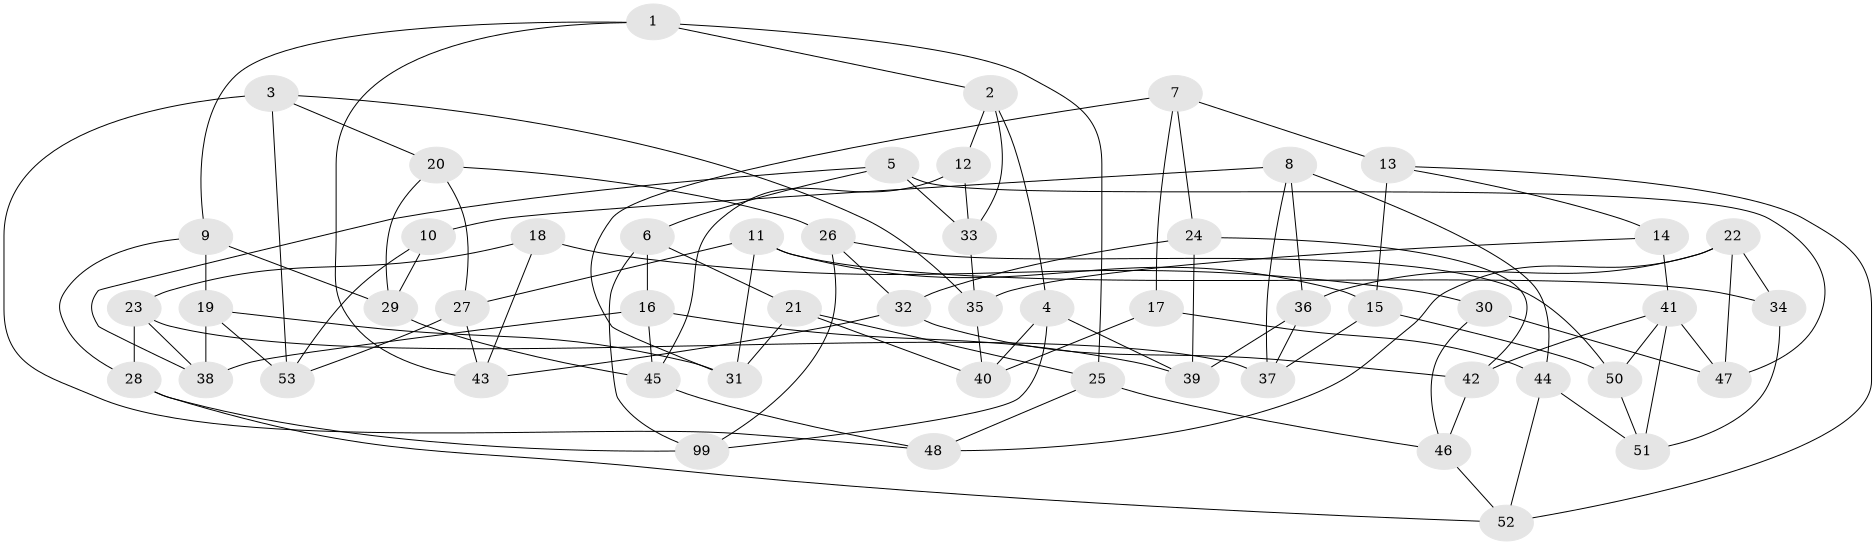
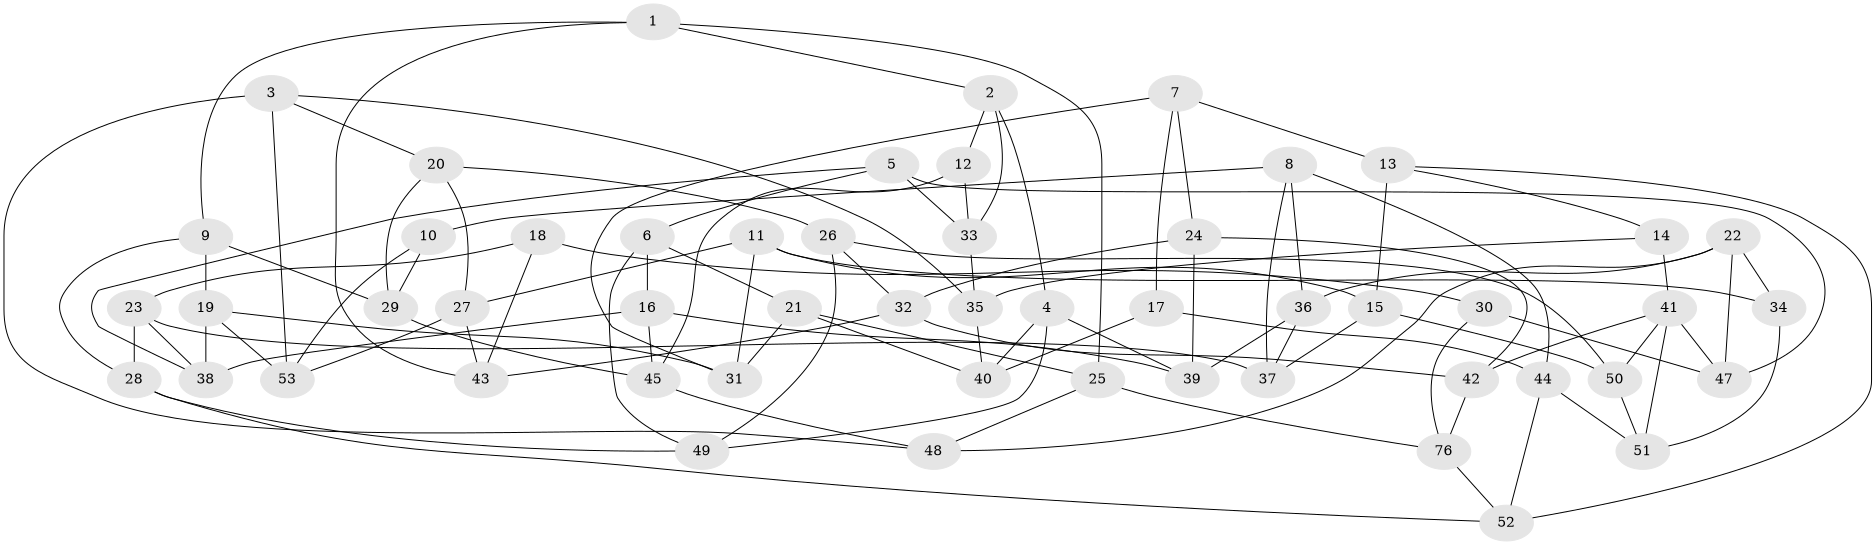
(702, 451) -> (702, 451)
(1444, 451) -> (1444, 451)
